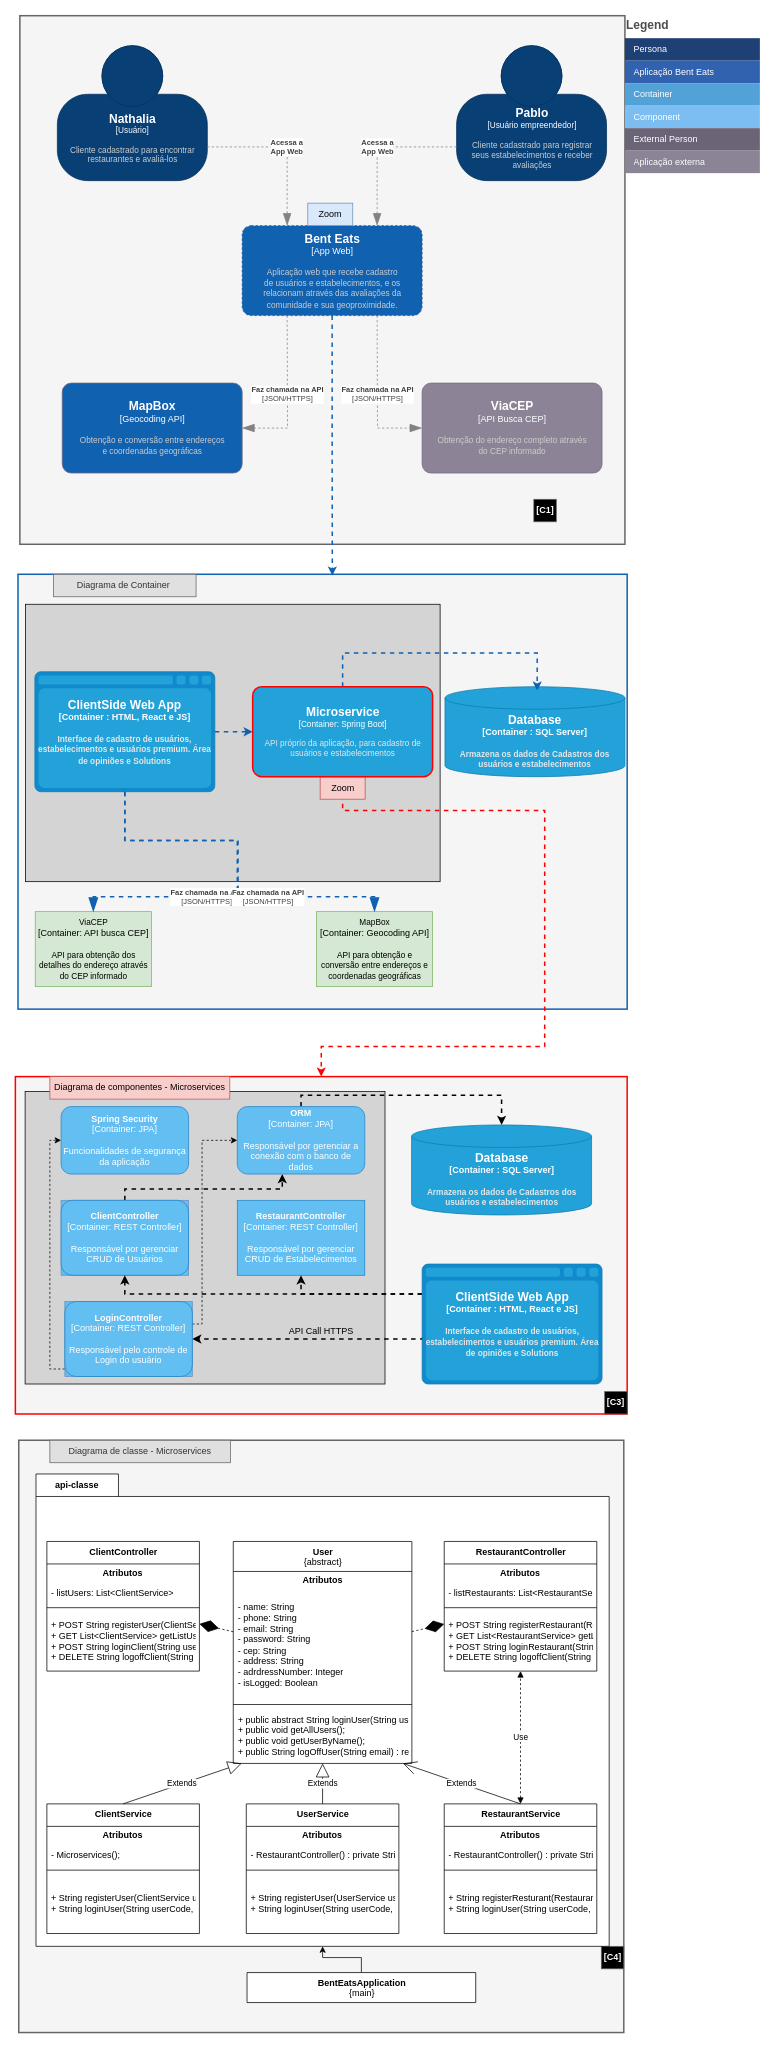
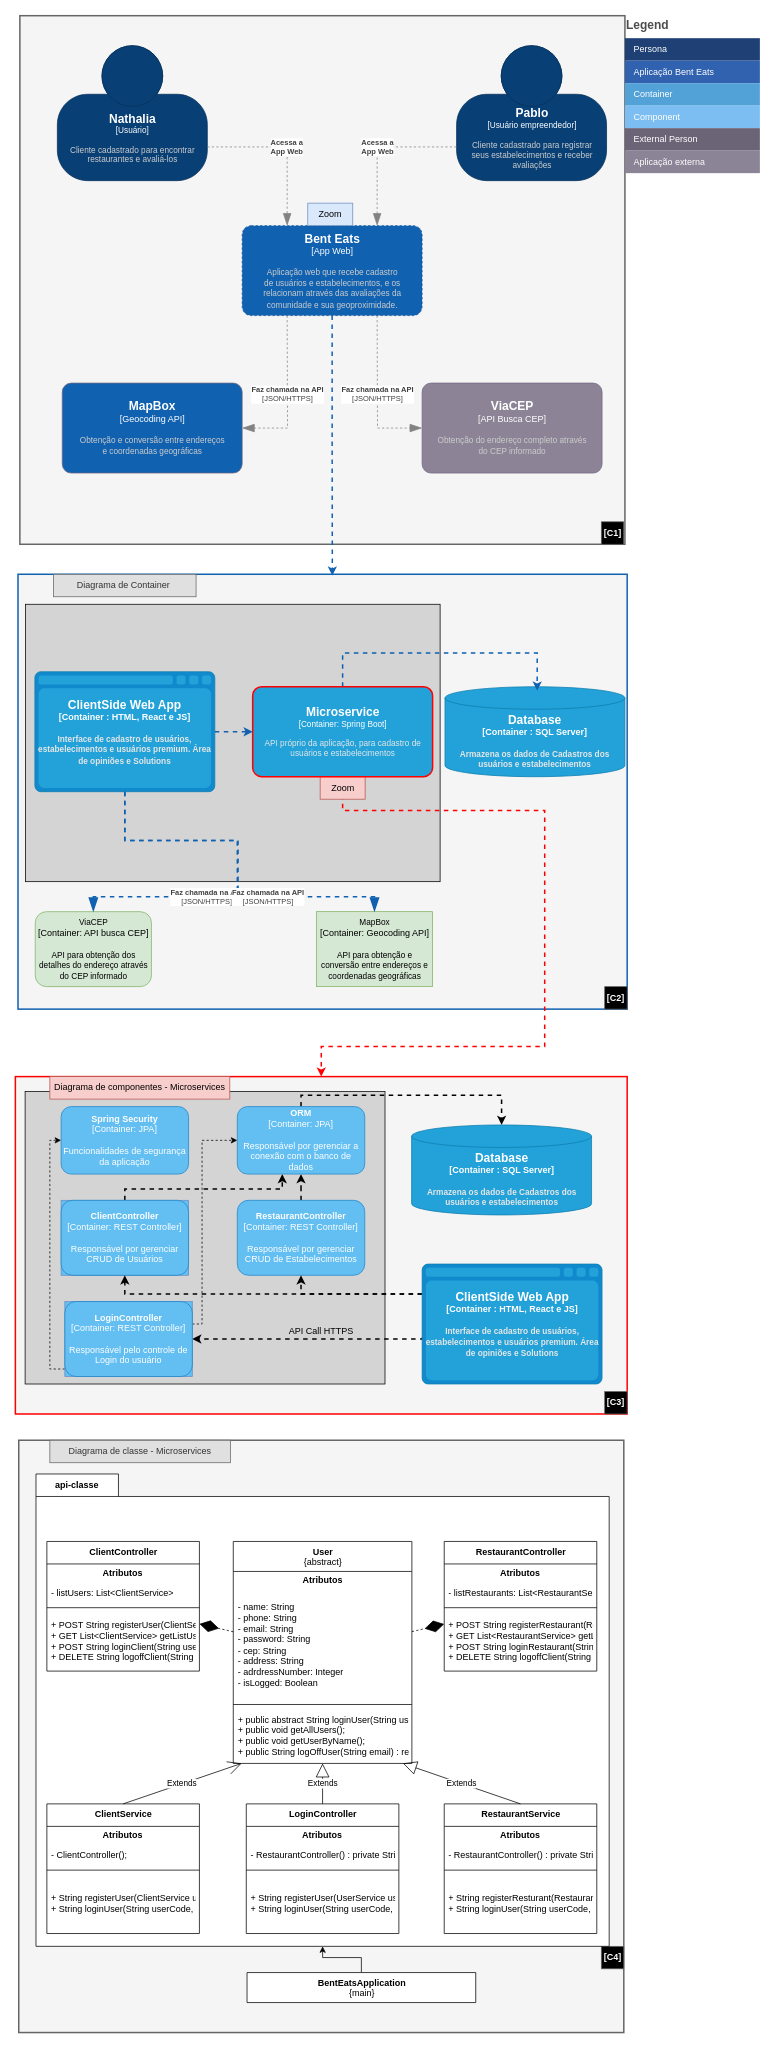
(545, 510) -> (613, 533)
(93, 949) -> (93, 949)
none -> (616, 998)
none -> (301, 1187)
(301, 1238) -> (301, 1238)
(521, 1738) -> none
(411, 1767) -> (417, 1768)
(228, 1768) -> (232, 1767)
(323, 1815) -> (323, 1815)
(92, 1856) -> (97, 1856)
